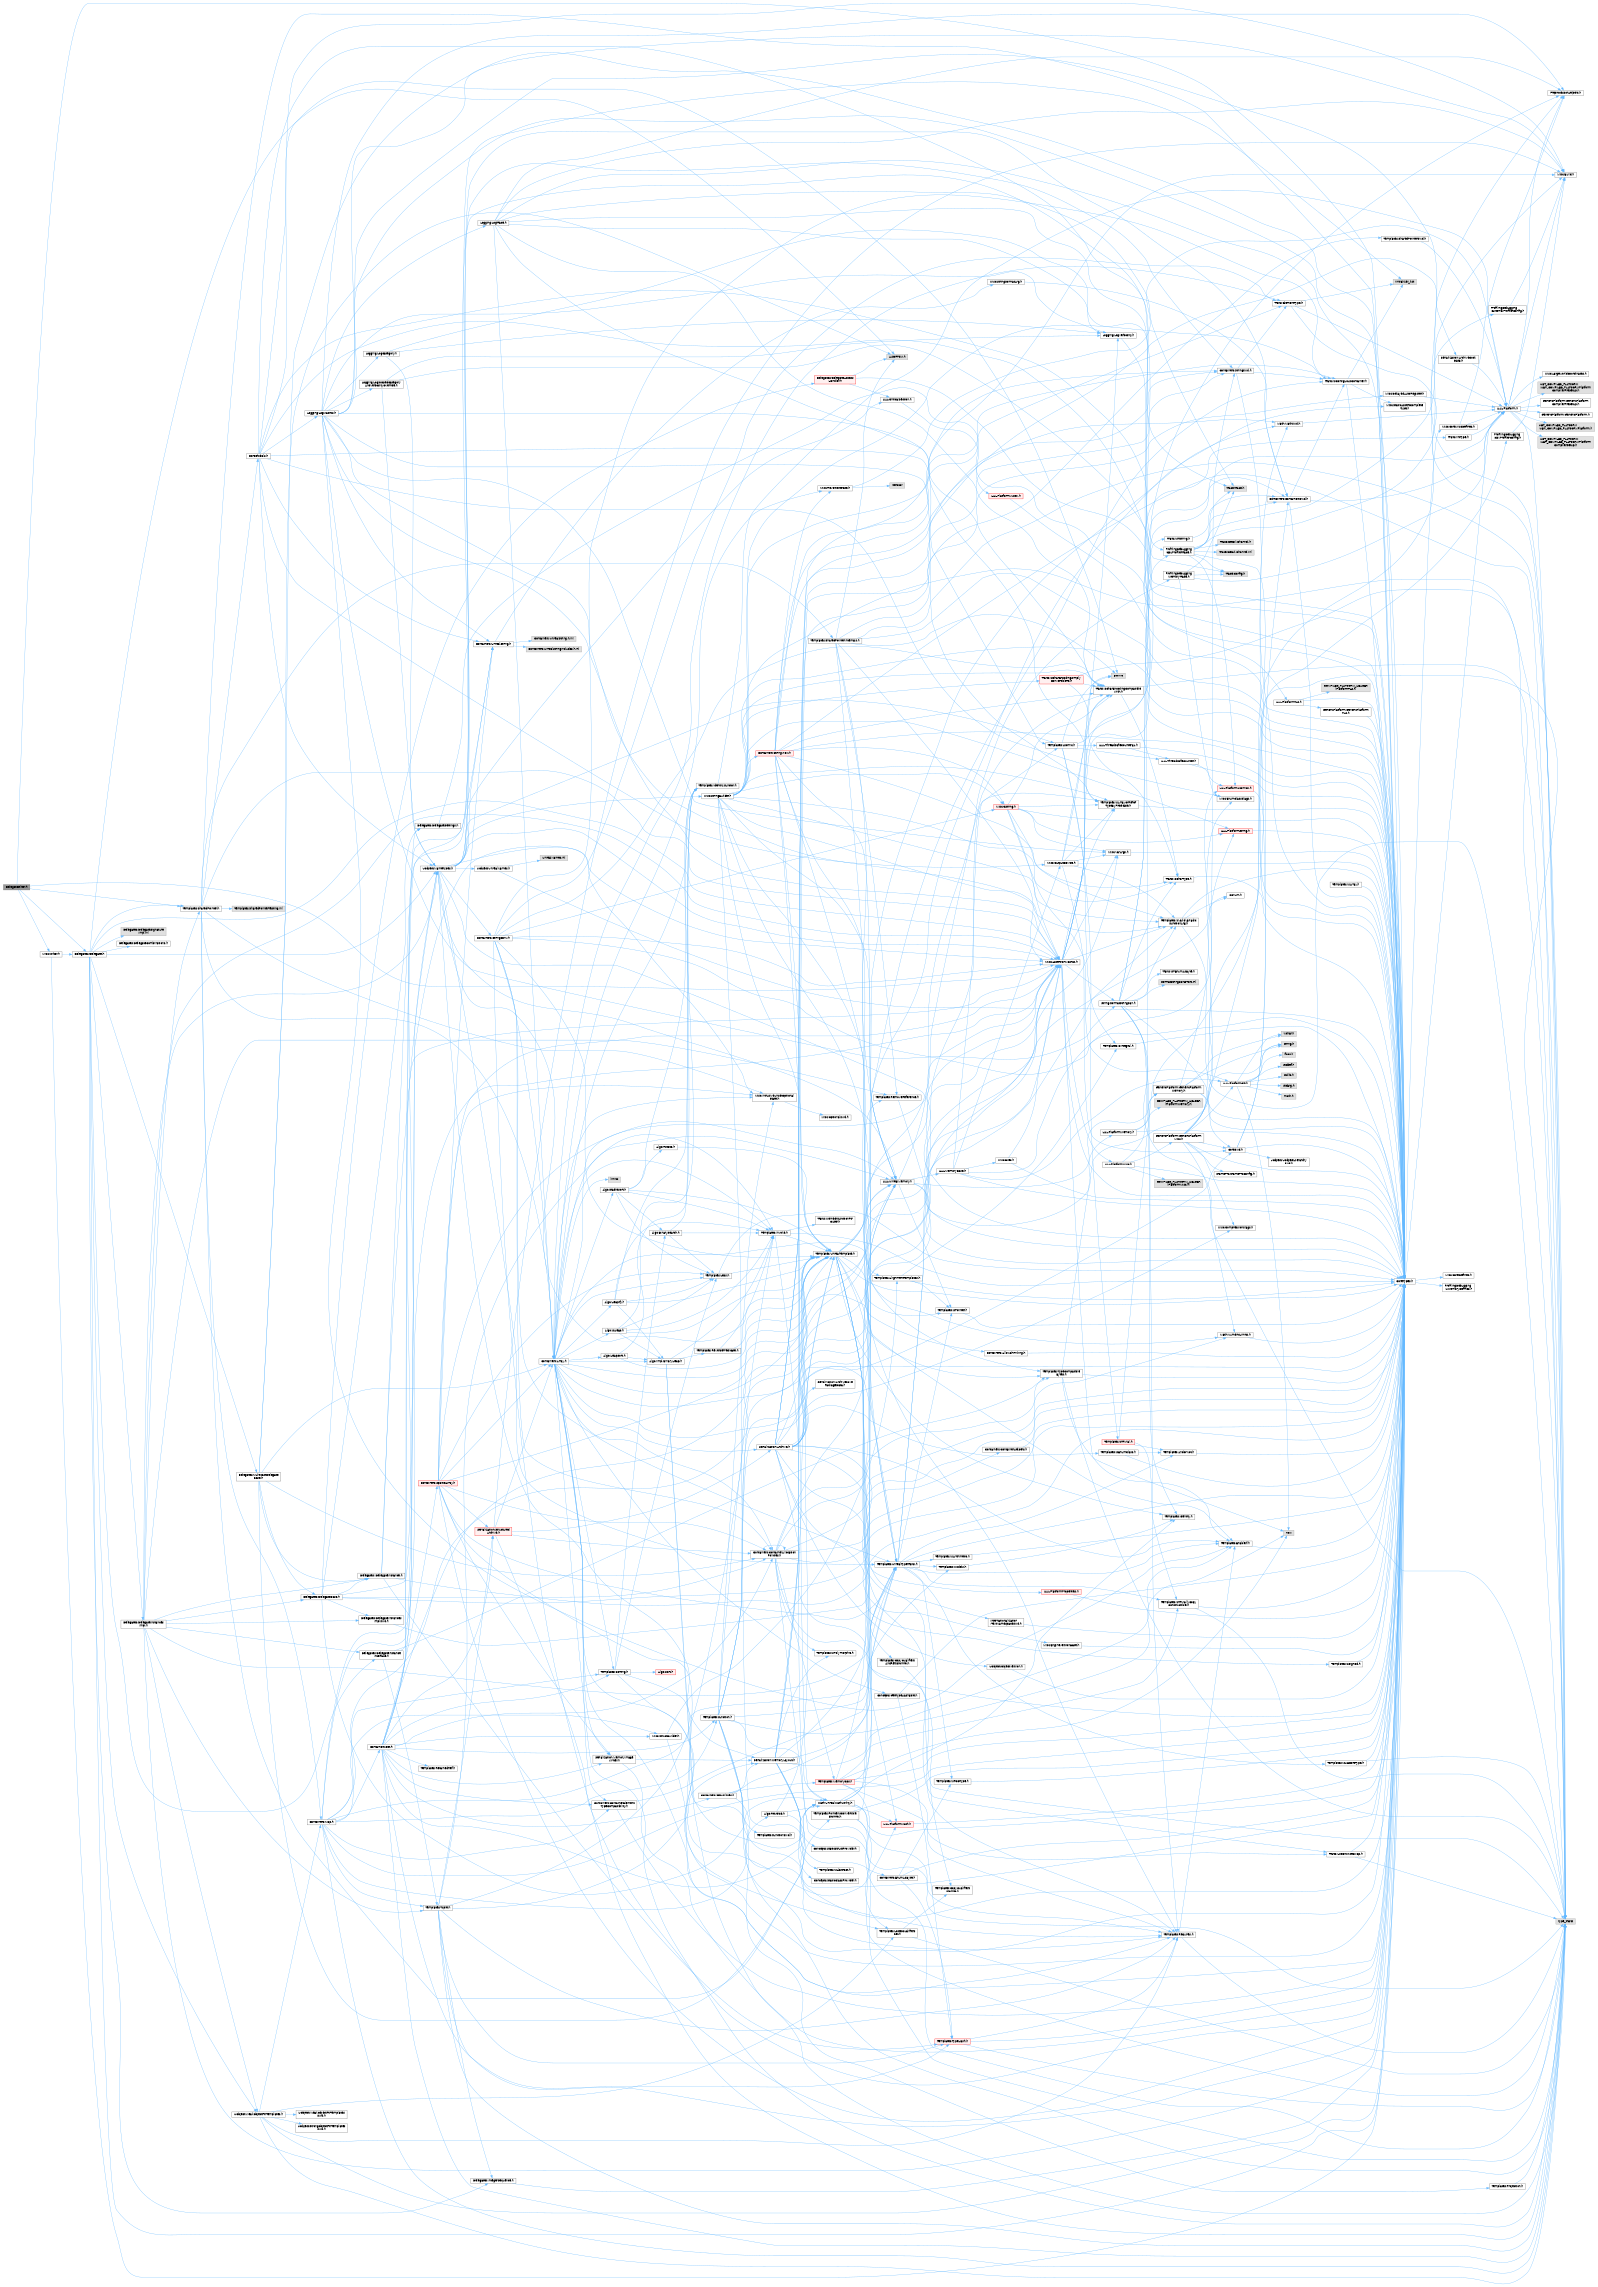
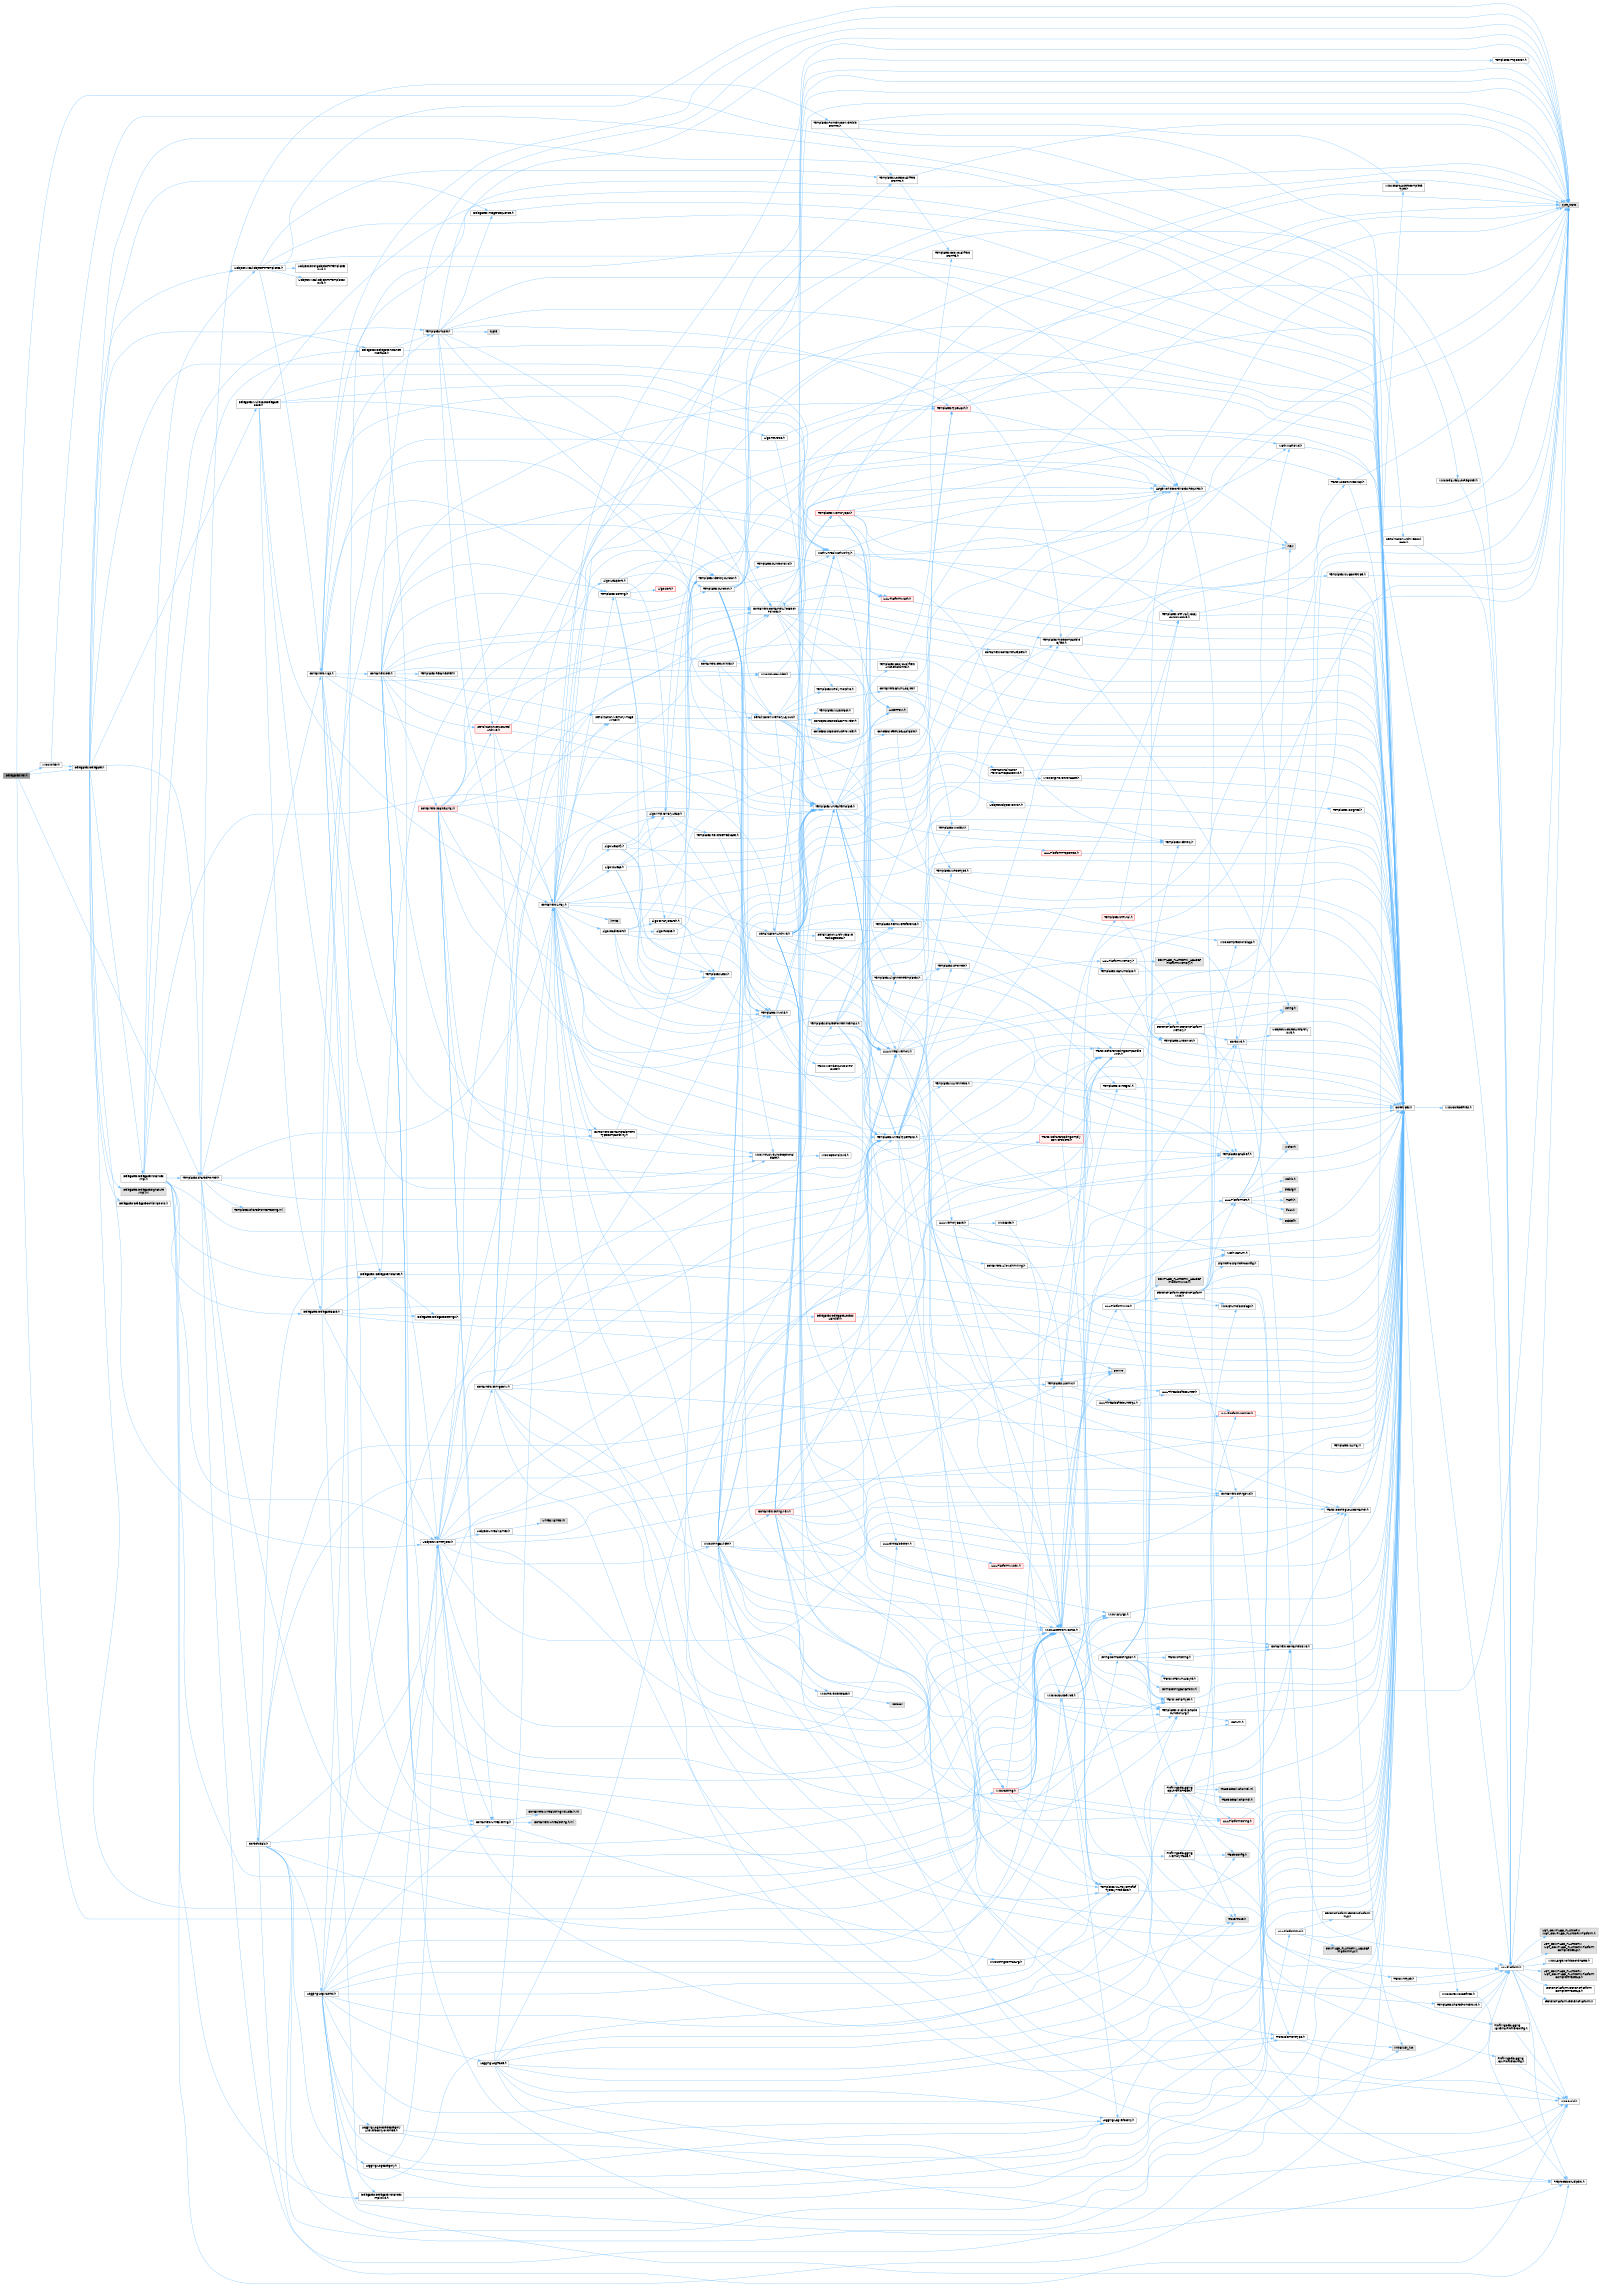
none -> (493, 332)
(1458, 1288) -> none
(1235, 1335) -> (1237, 1253)
(802, 1809) -> (813, 619)
(897, 1933) -> (897, 180)
(1179, 1935) -> (1180, 489)
